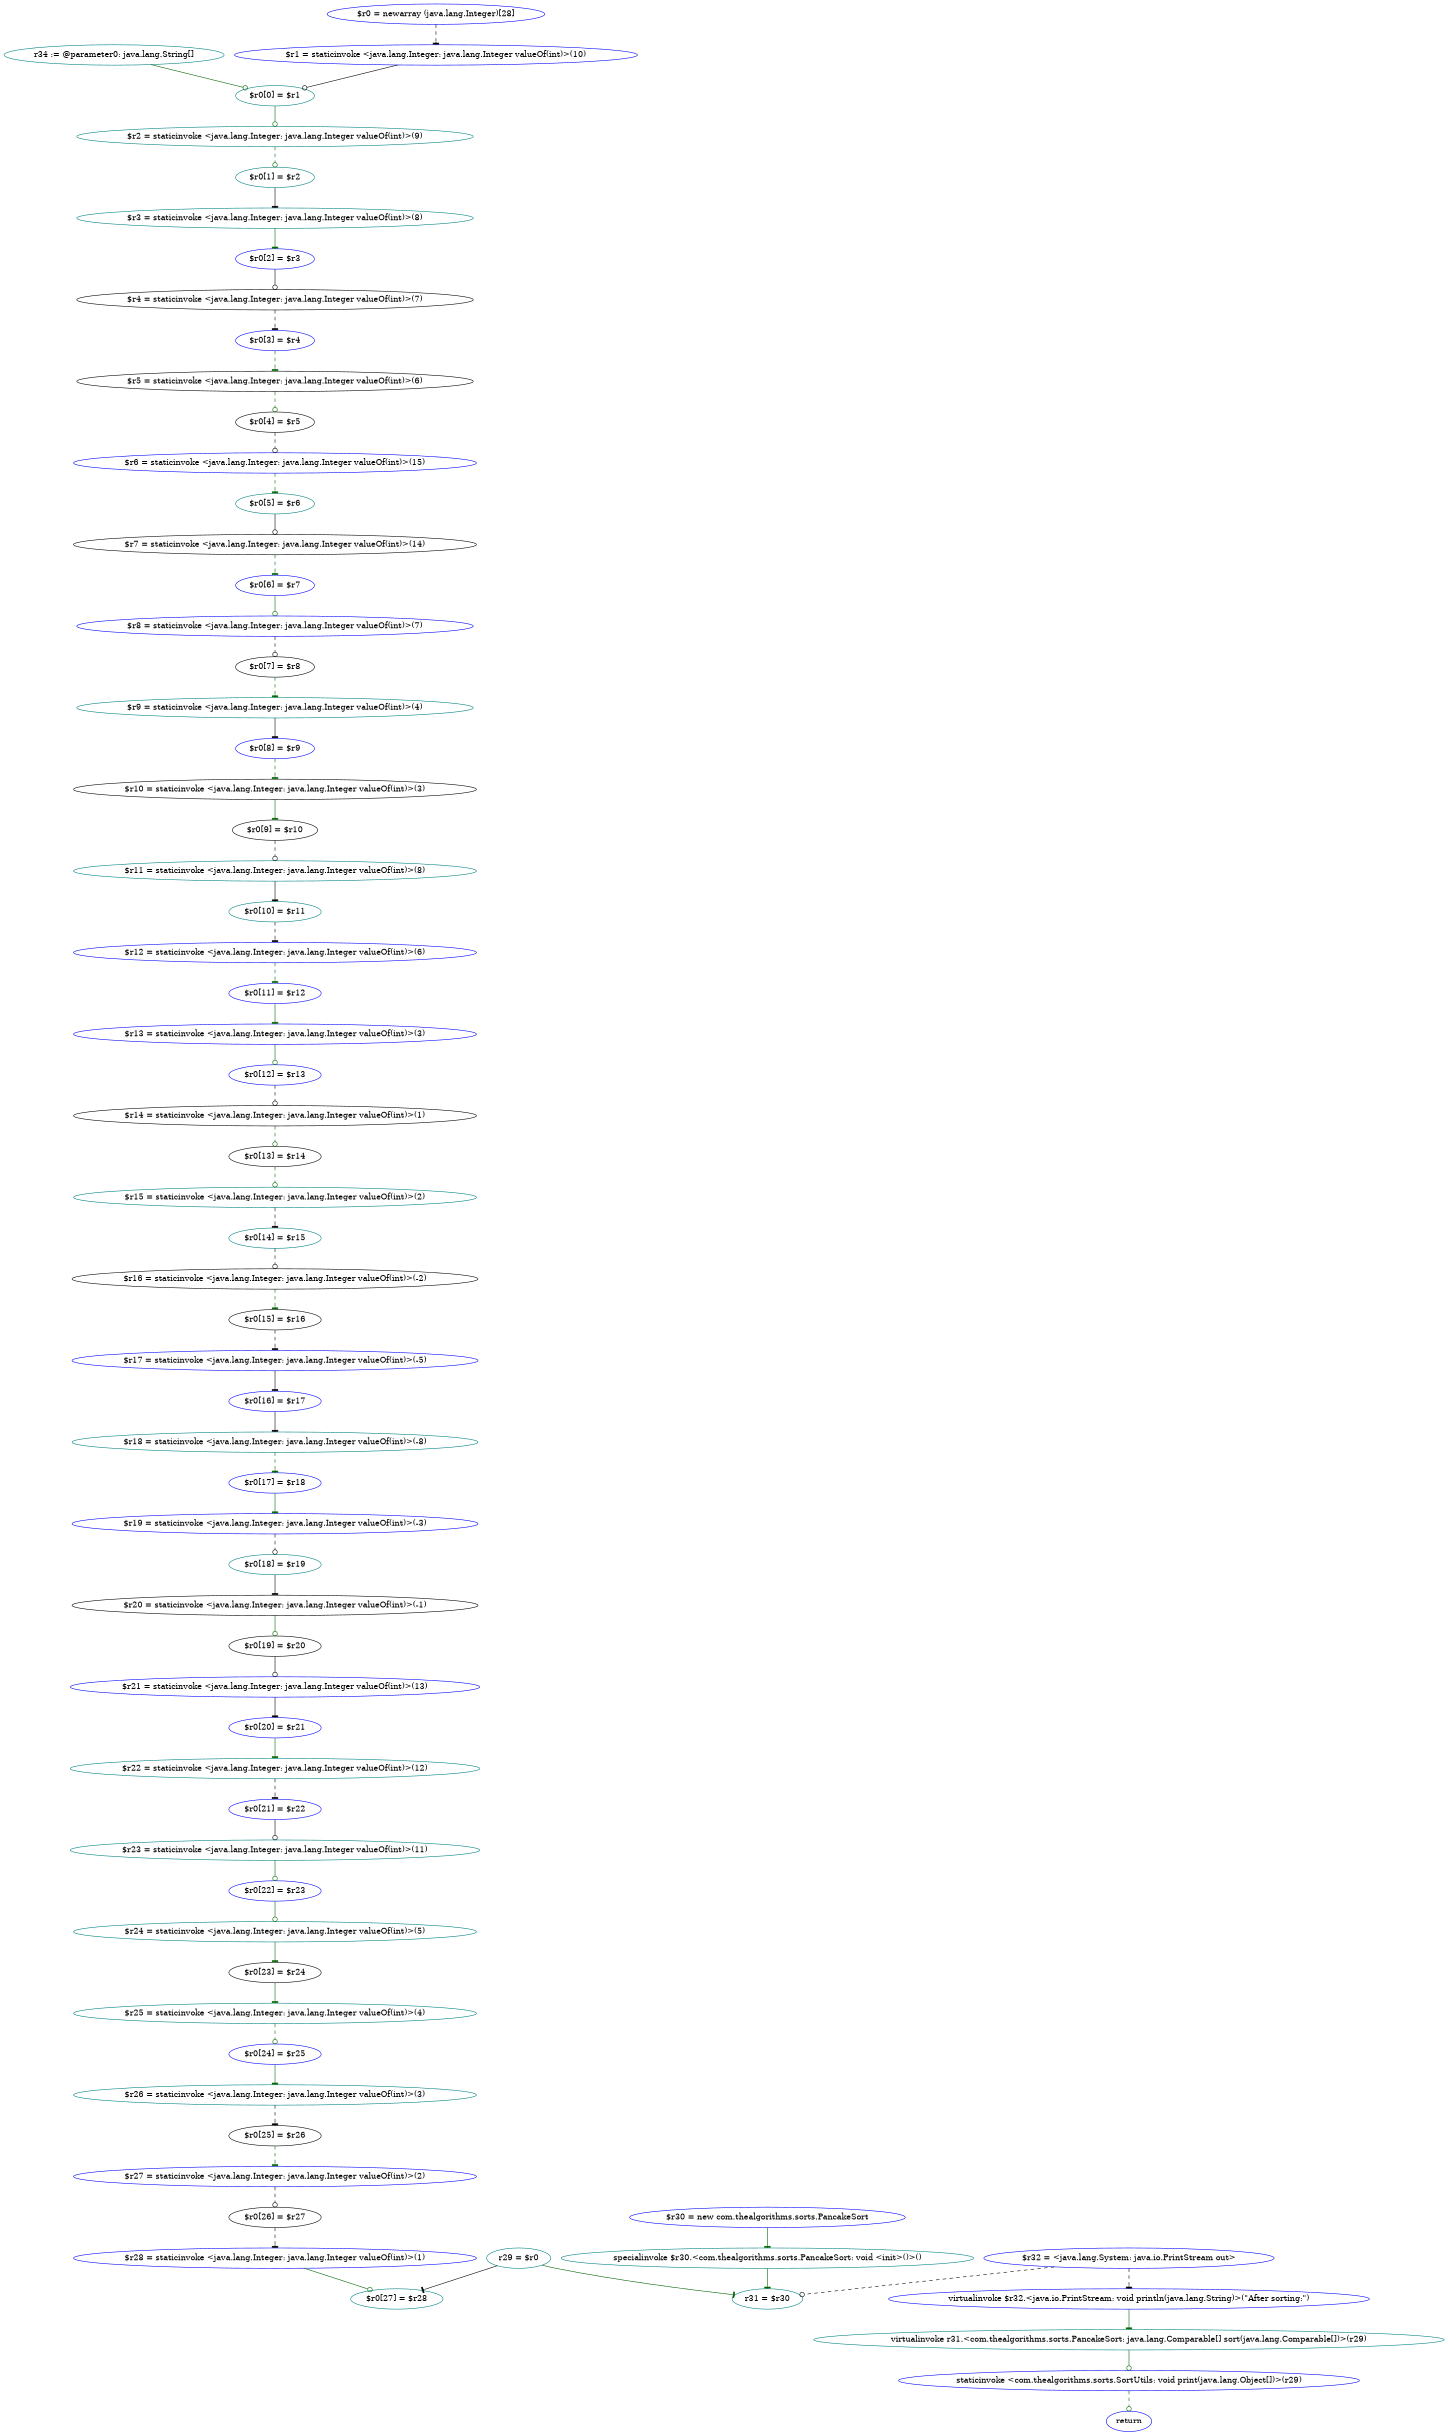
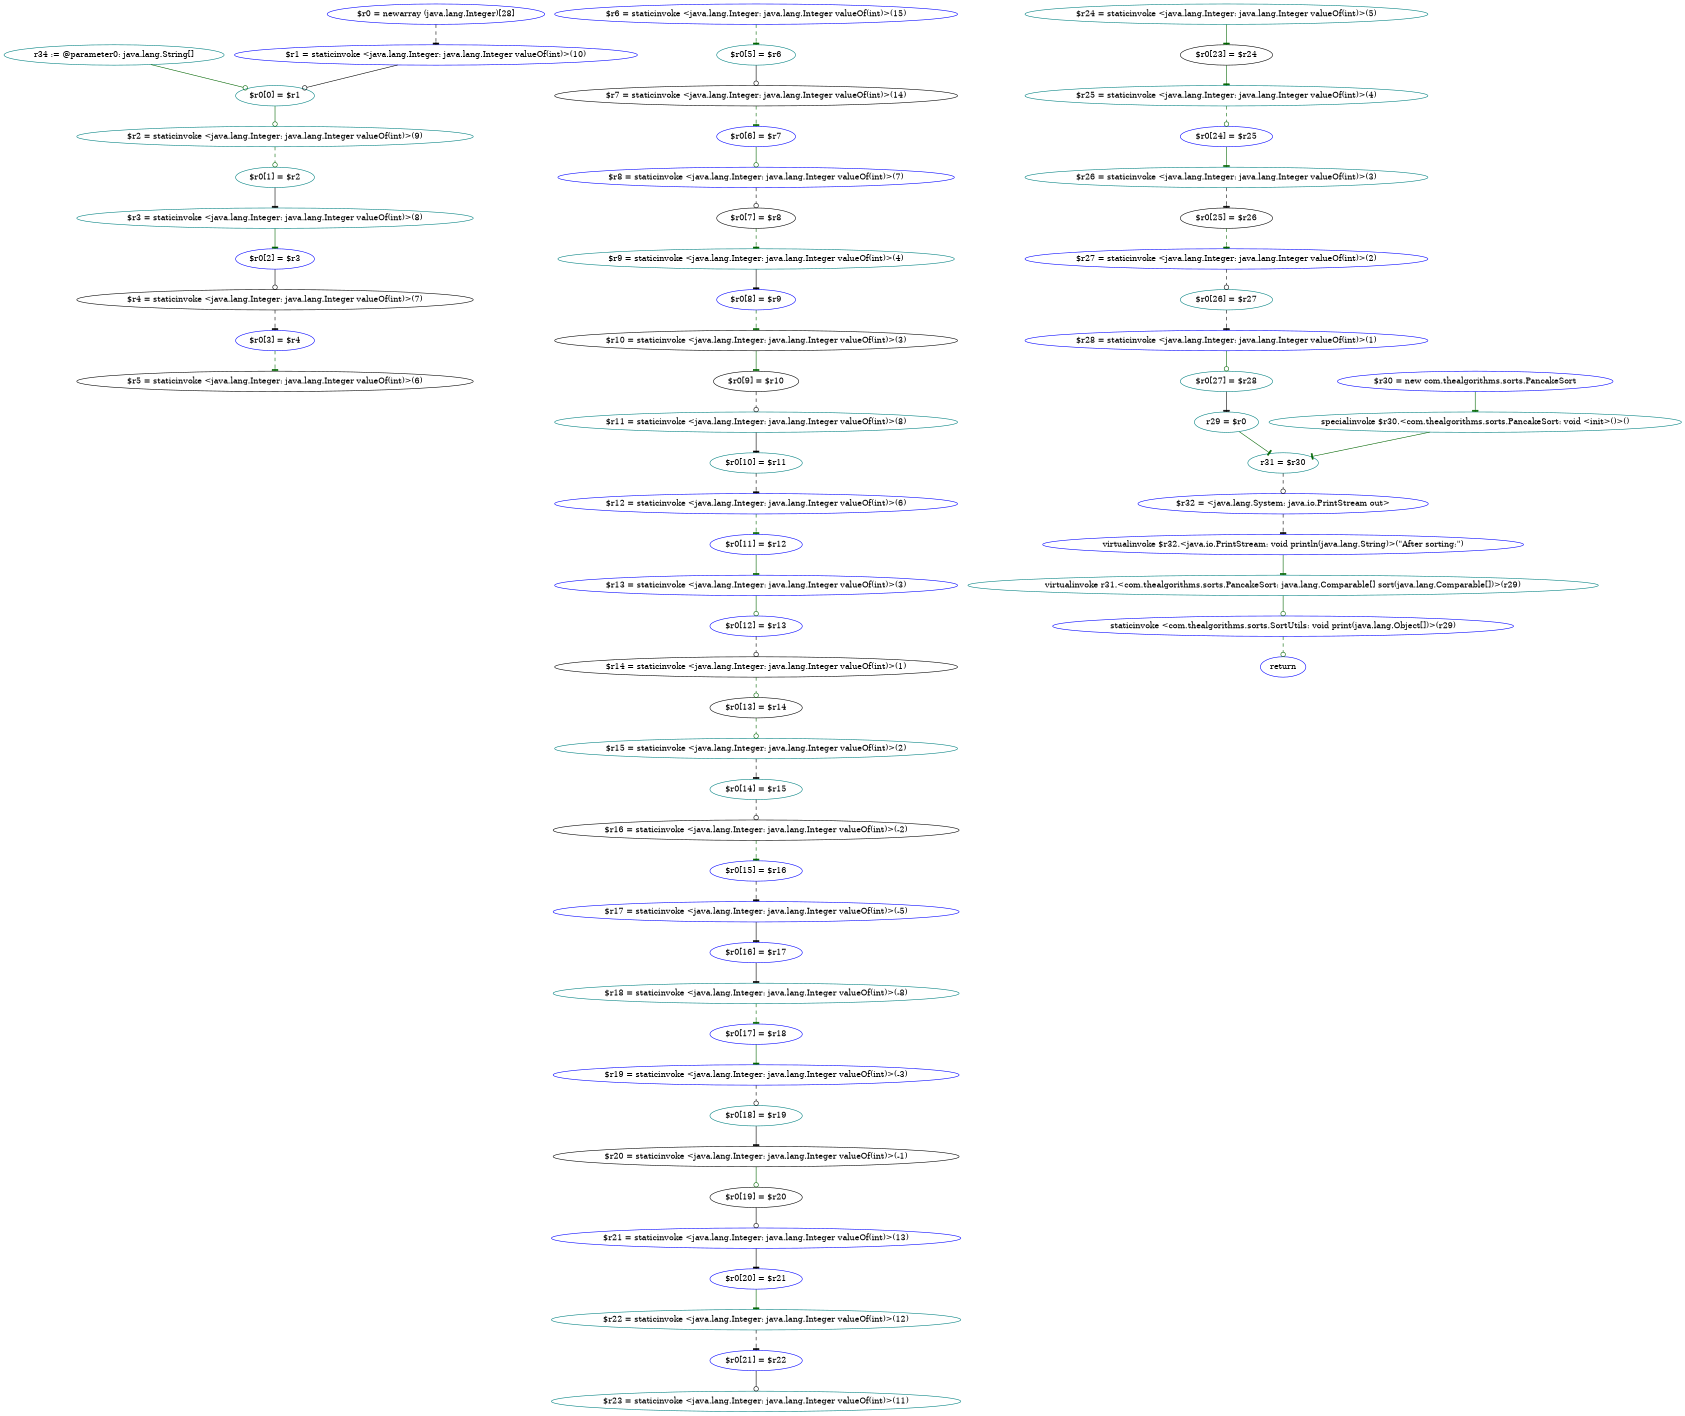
(275, 422) -> none
(275, 1320) -> (756, 871)
(275, 1891) -> none
(275, 2217) -> (1226, 300)
(461, 2278) -> (1226, 400)
(929, 2281) -> (1283, 481)
